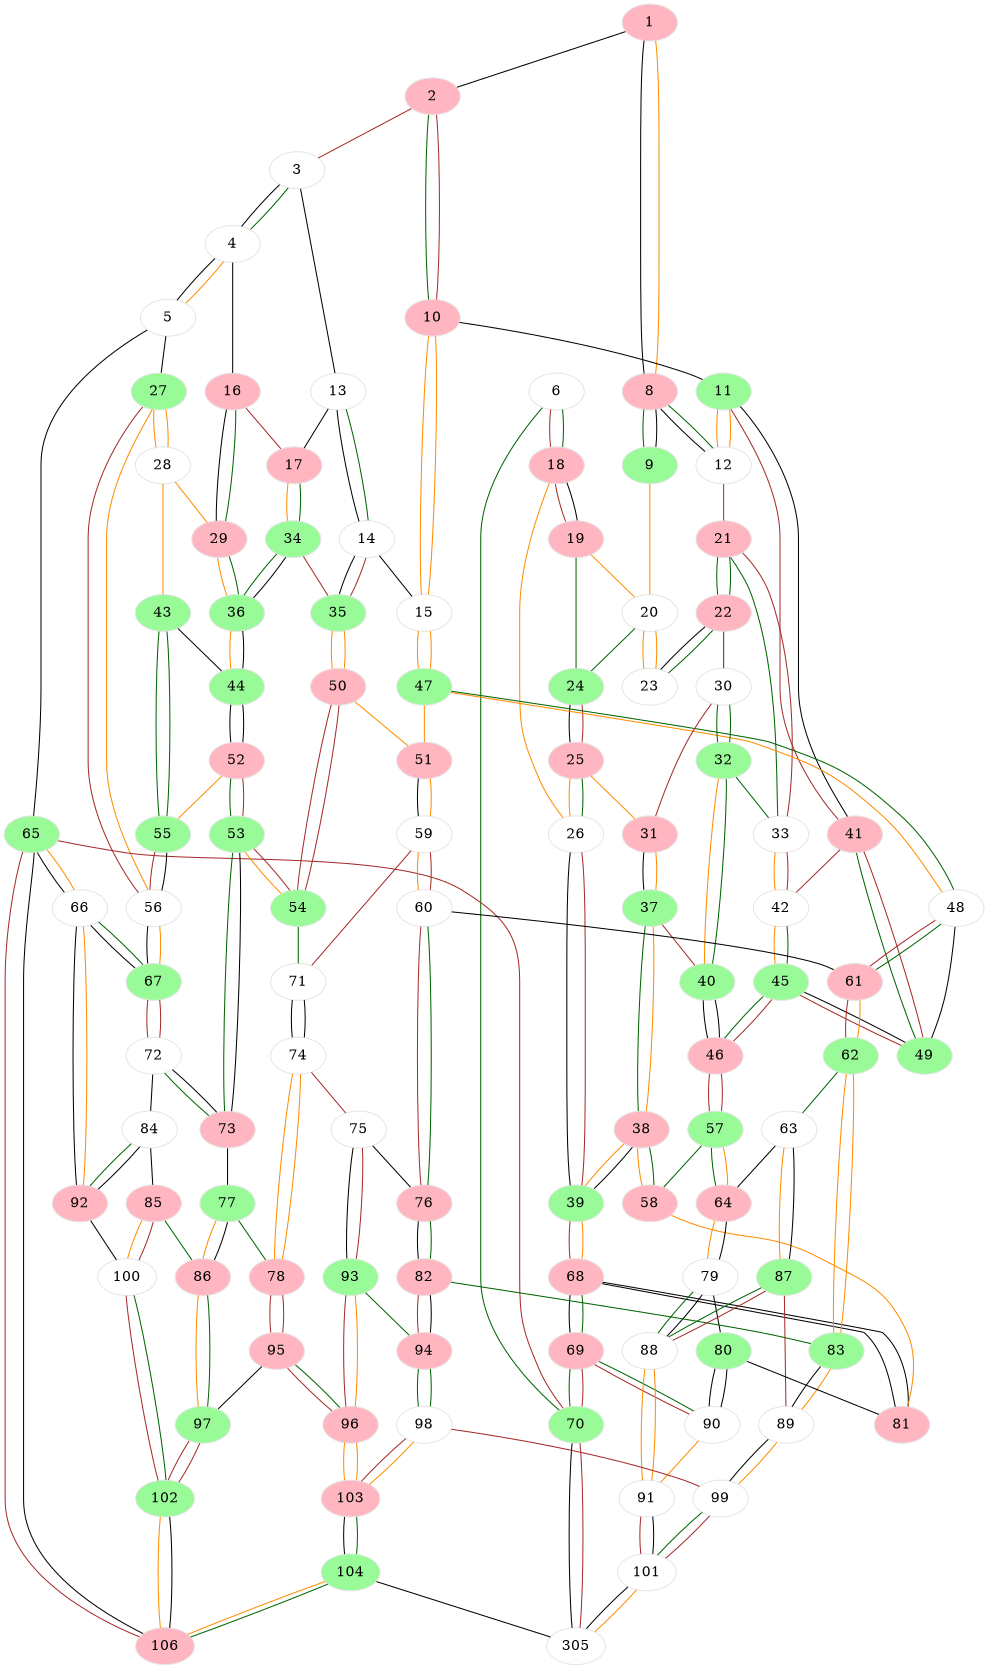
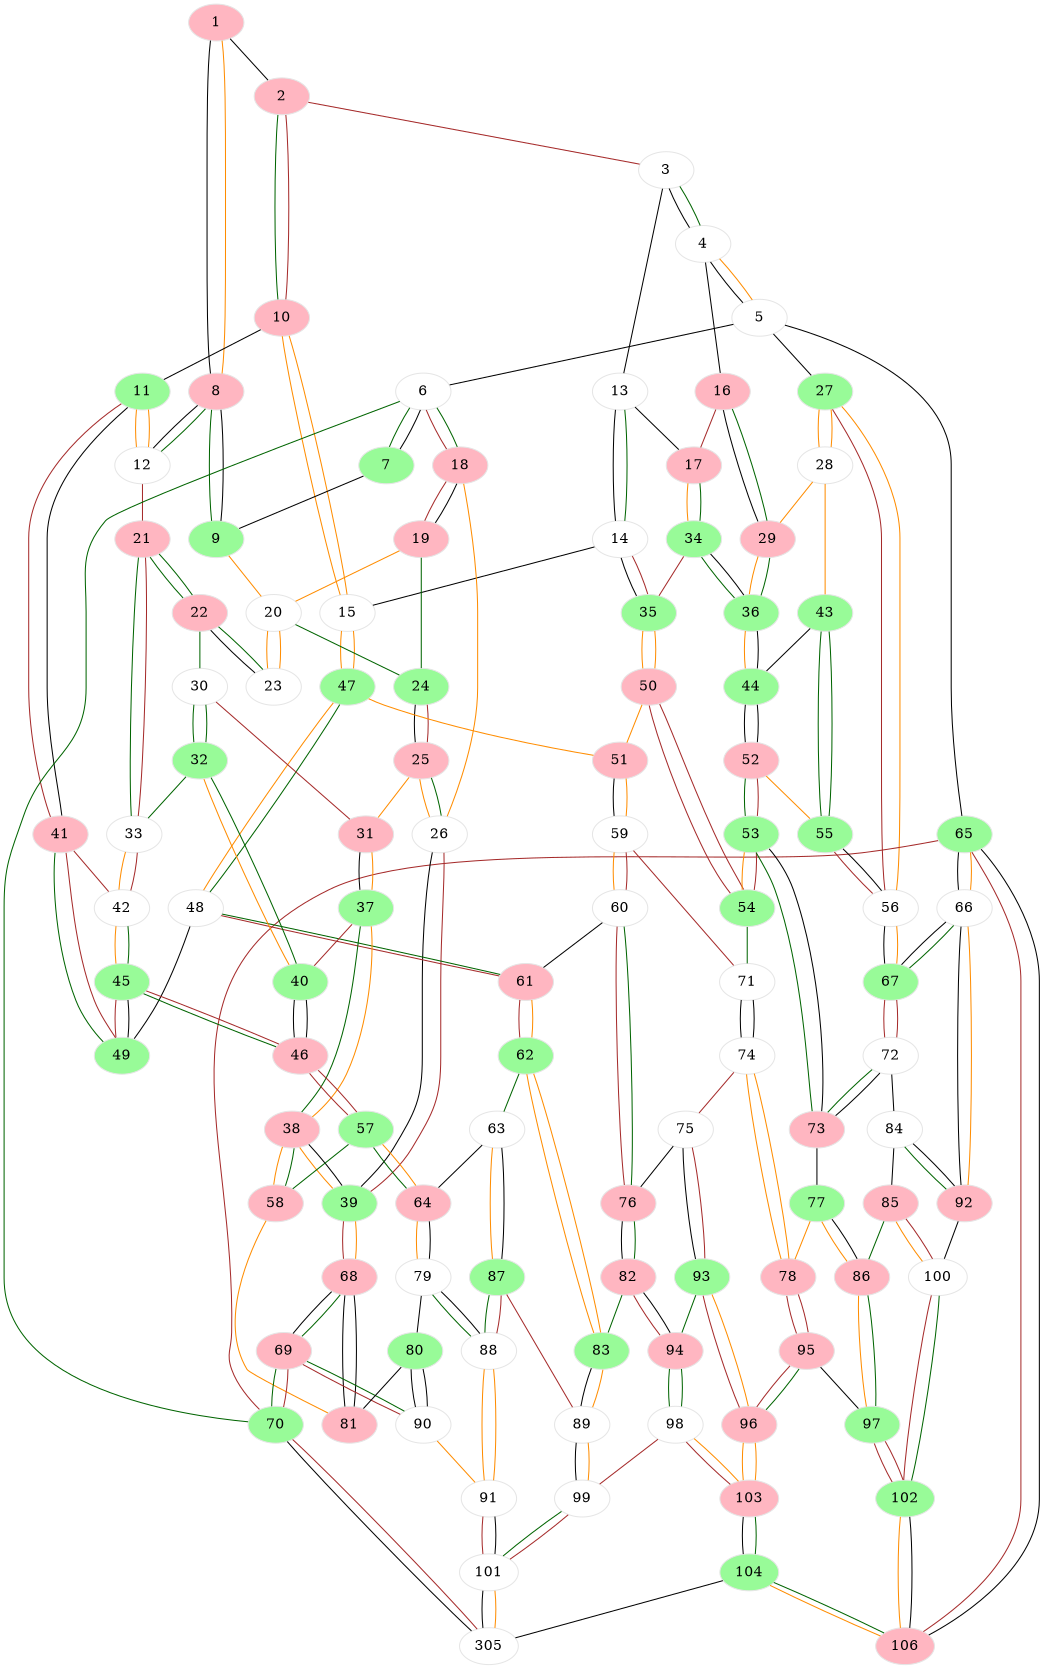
none -> (592, 355)
none -> (386, 465)
(252, 1240) -> (803, 1240)
